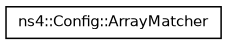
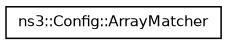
(114, 23) -> (114, 23)
